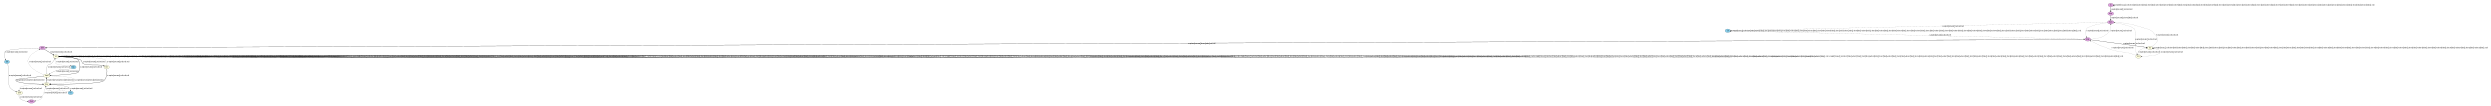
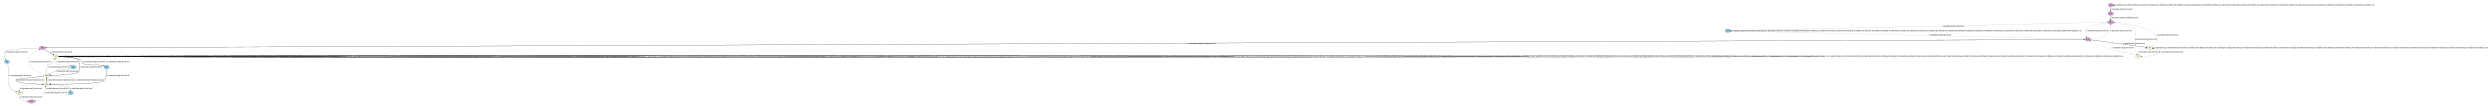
(107, 67) -> (107, 67)
